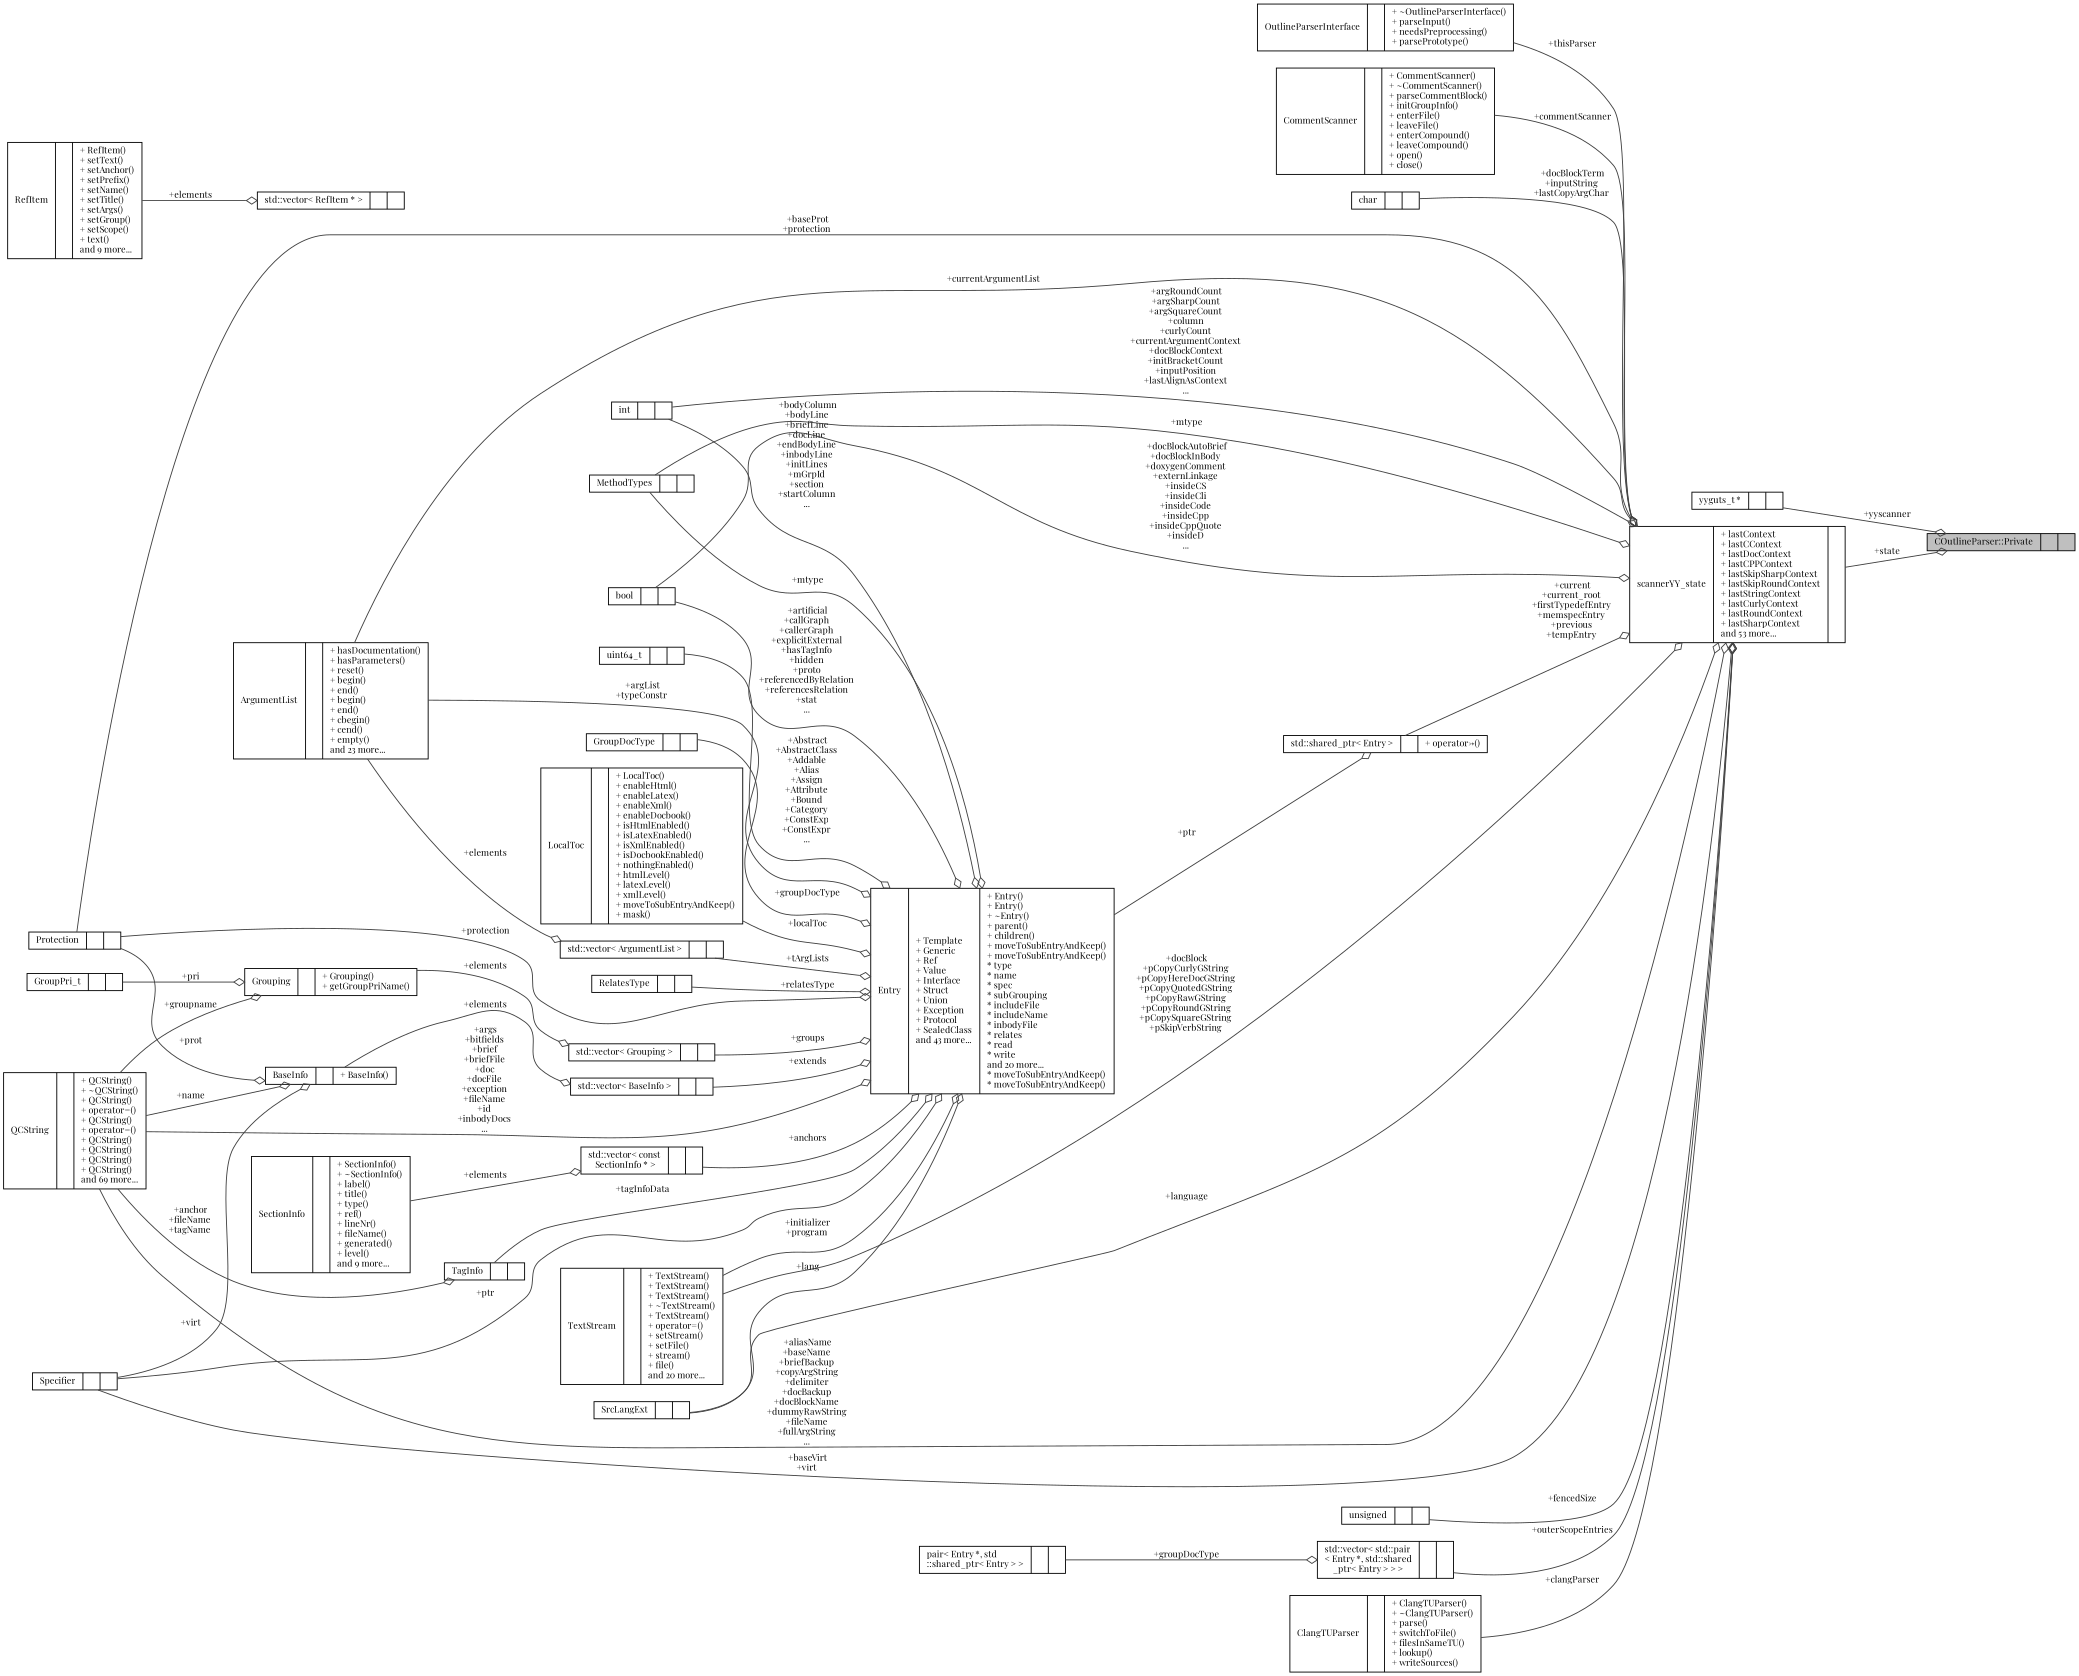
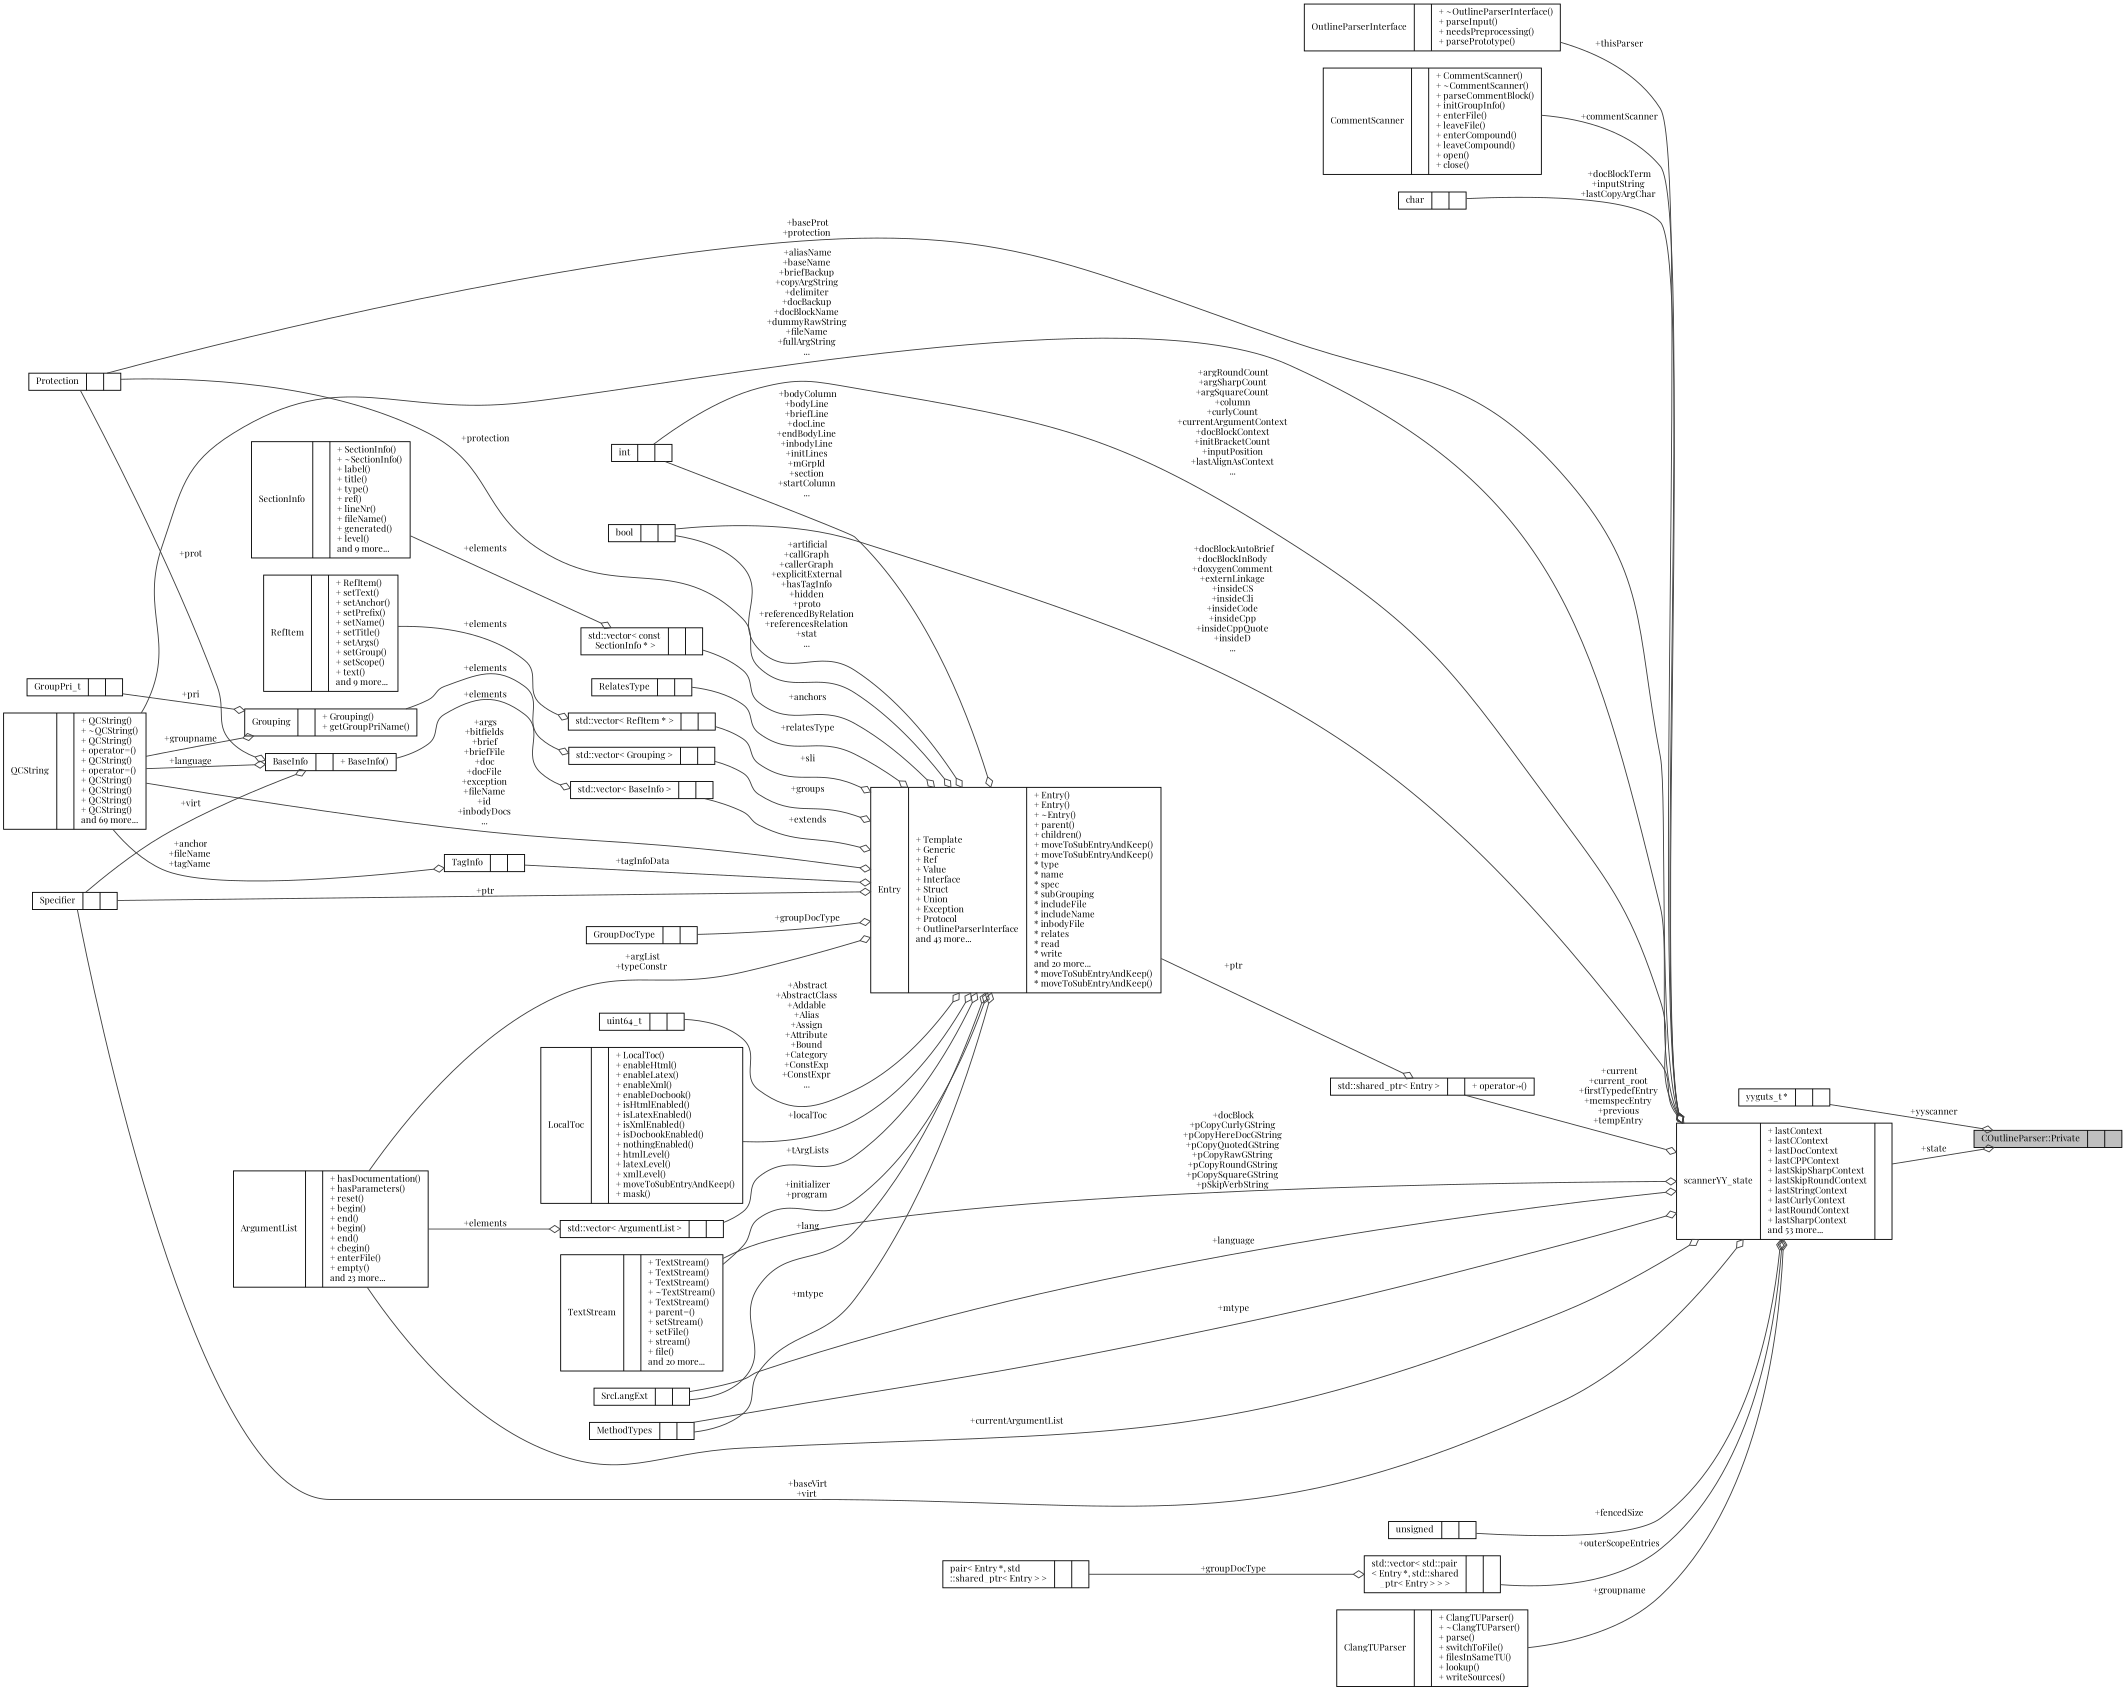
(347, 730) -> (356, 1258)
none -> (779, 774)
(944, 1030) -> (968, 929)
(190, 1096) -> (190, 762)
(676, 1326) -> (672, 1312)
(1572, 1580) -> (1618, 1591)
